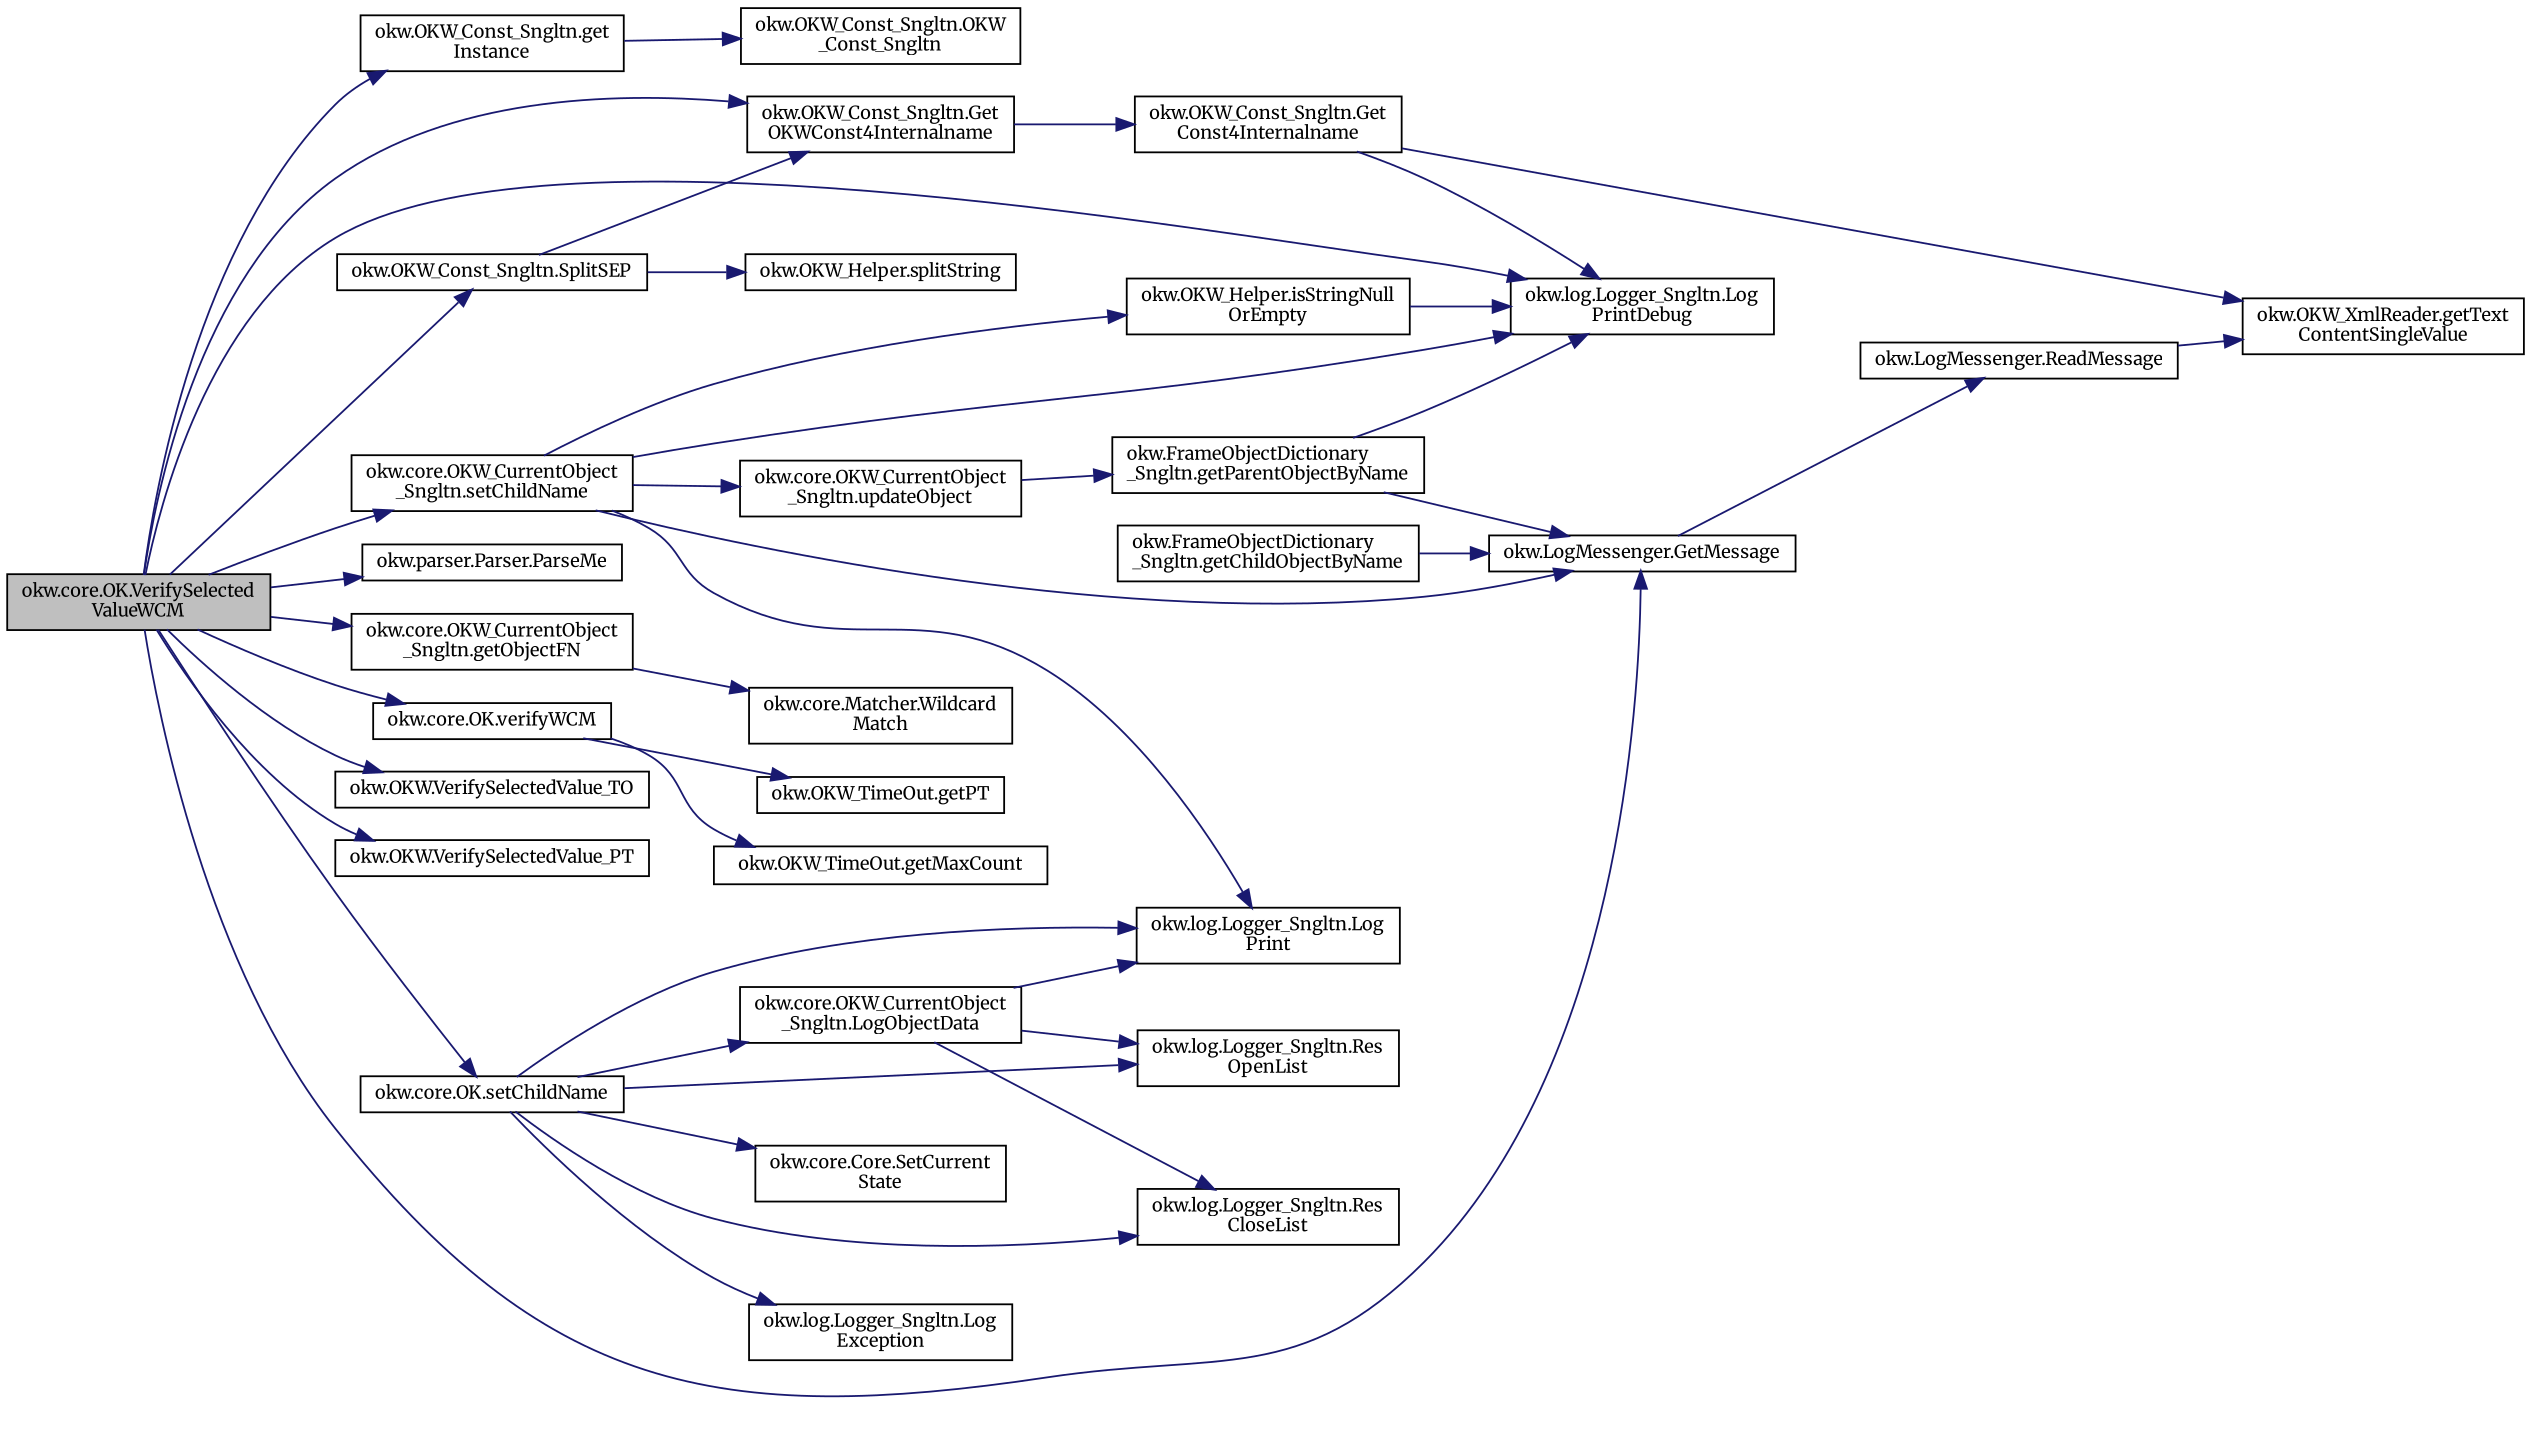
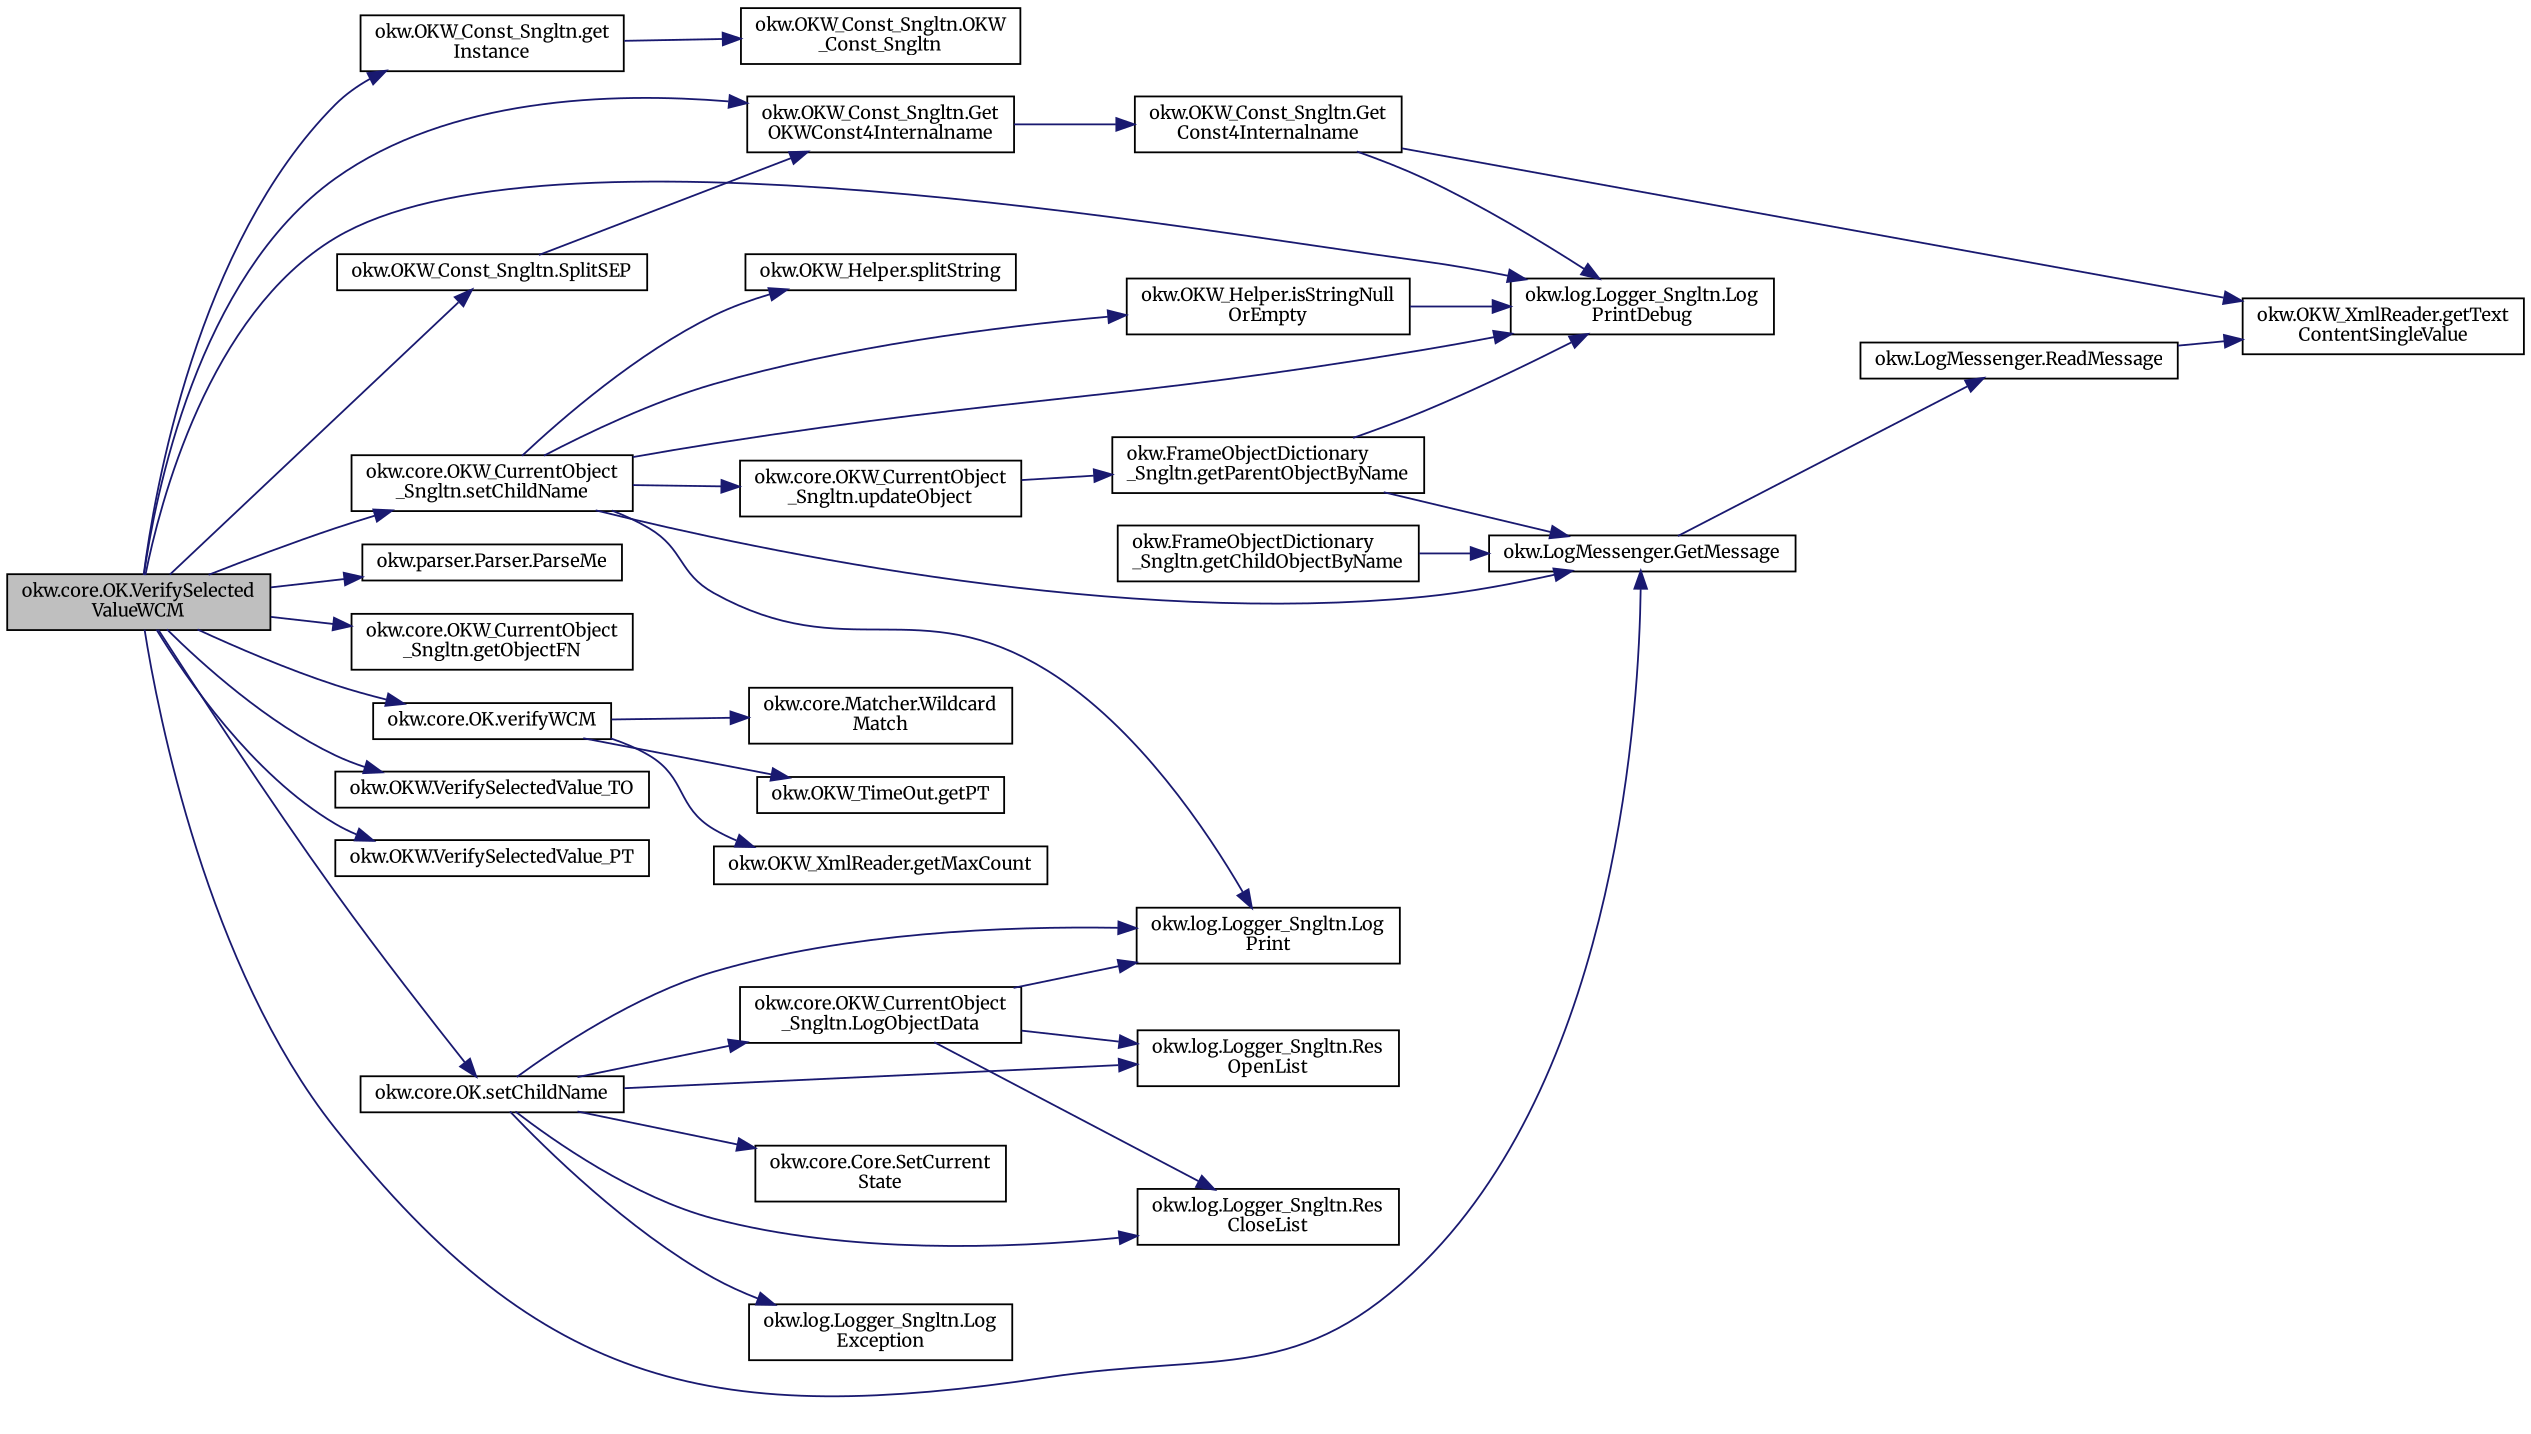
(687, 272) -> (638, 361)
(681, 678) -> (671, 719)
(881, 865) -> (881, 865)
